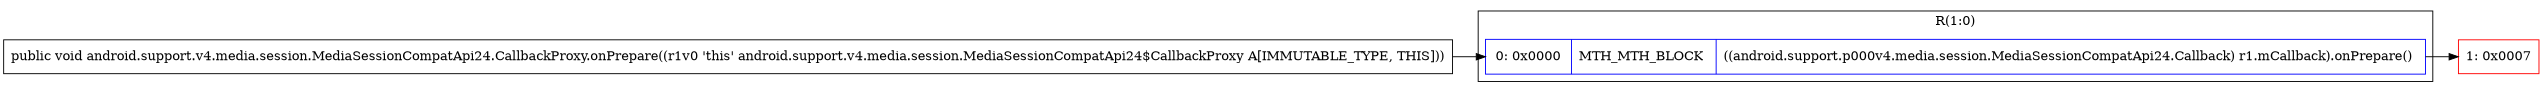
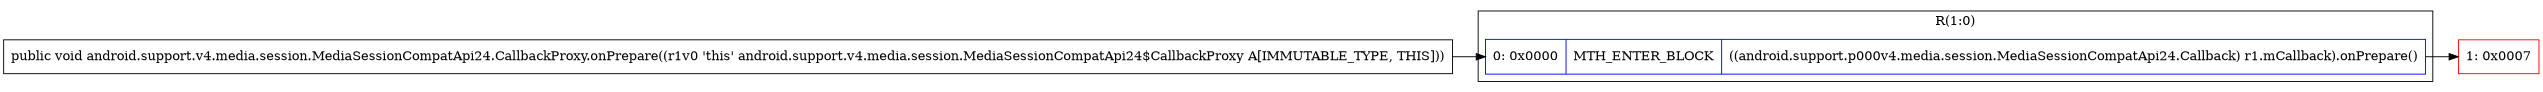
(1641, 56) -> (1644, 56)
